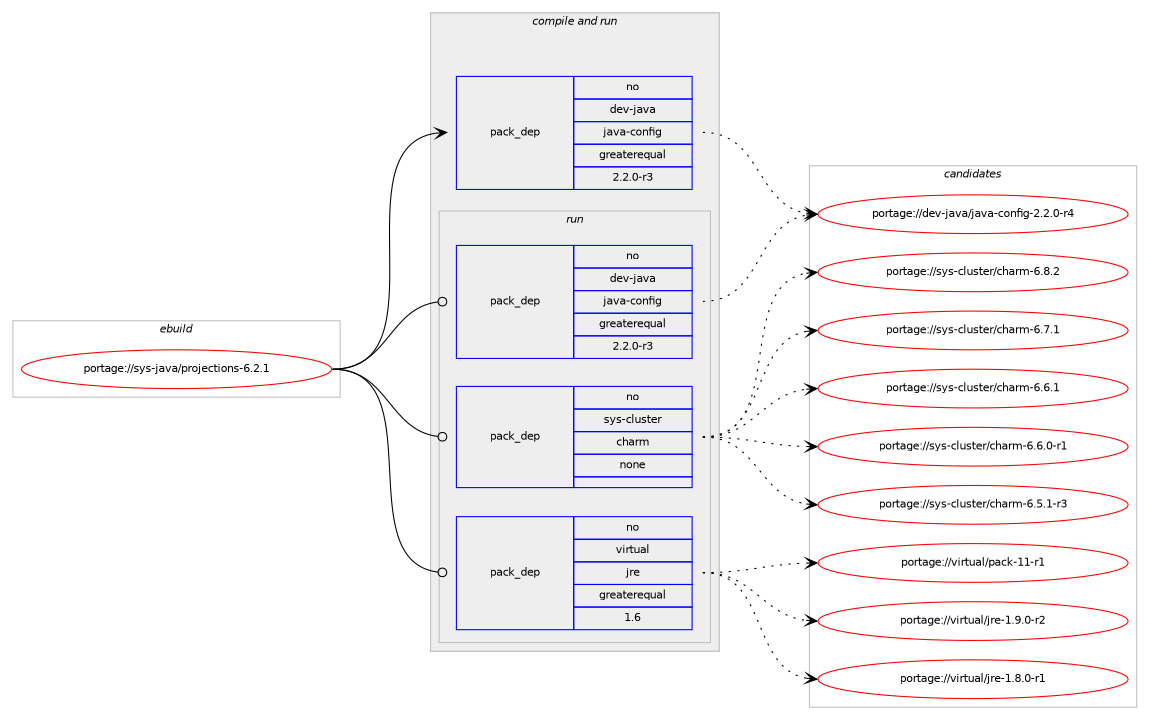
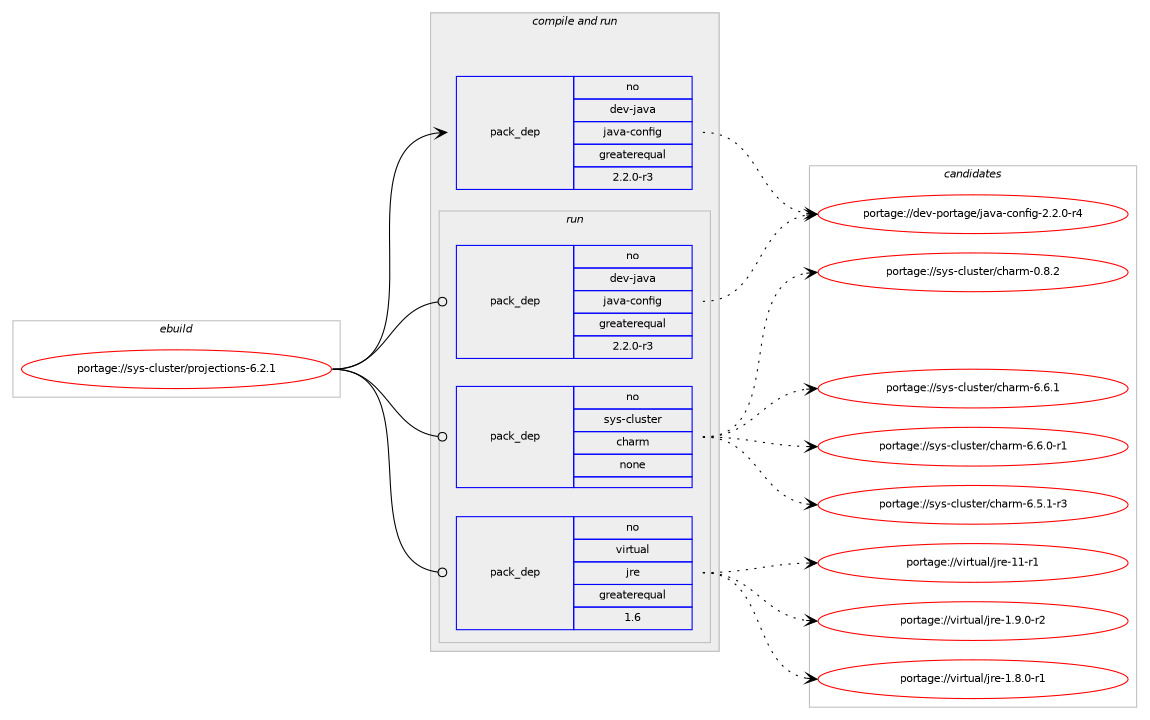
(973, 214) -> (973, 214)
(973, 272) -> (973, 272)
(973, 330) -> none
(177, 369) -> (177, 369)
(973, 563) -> (973, 563)
